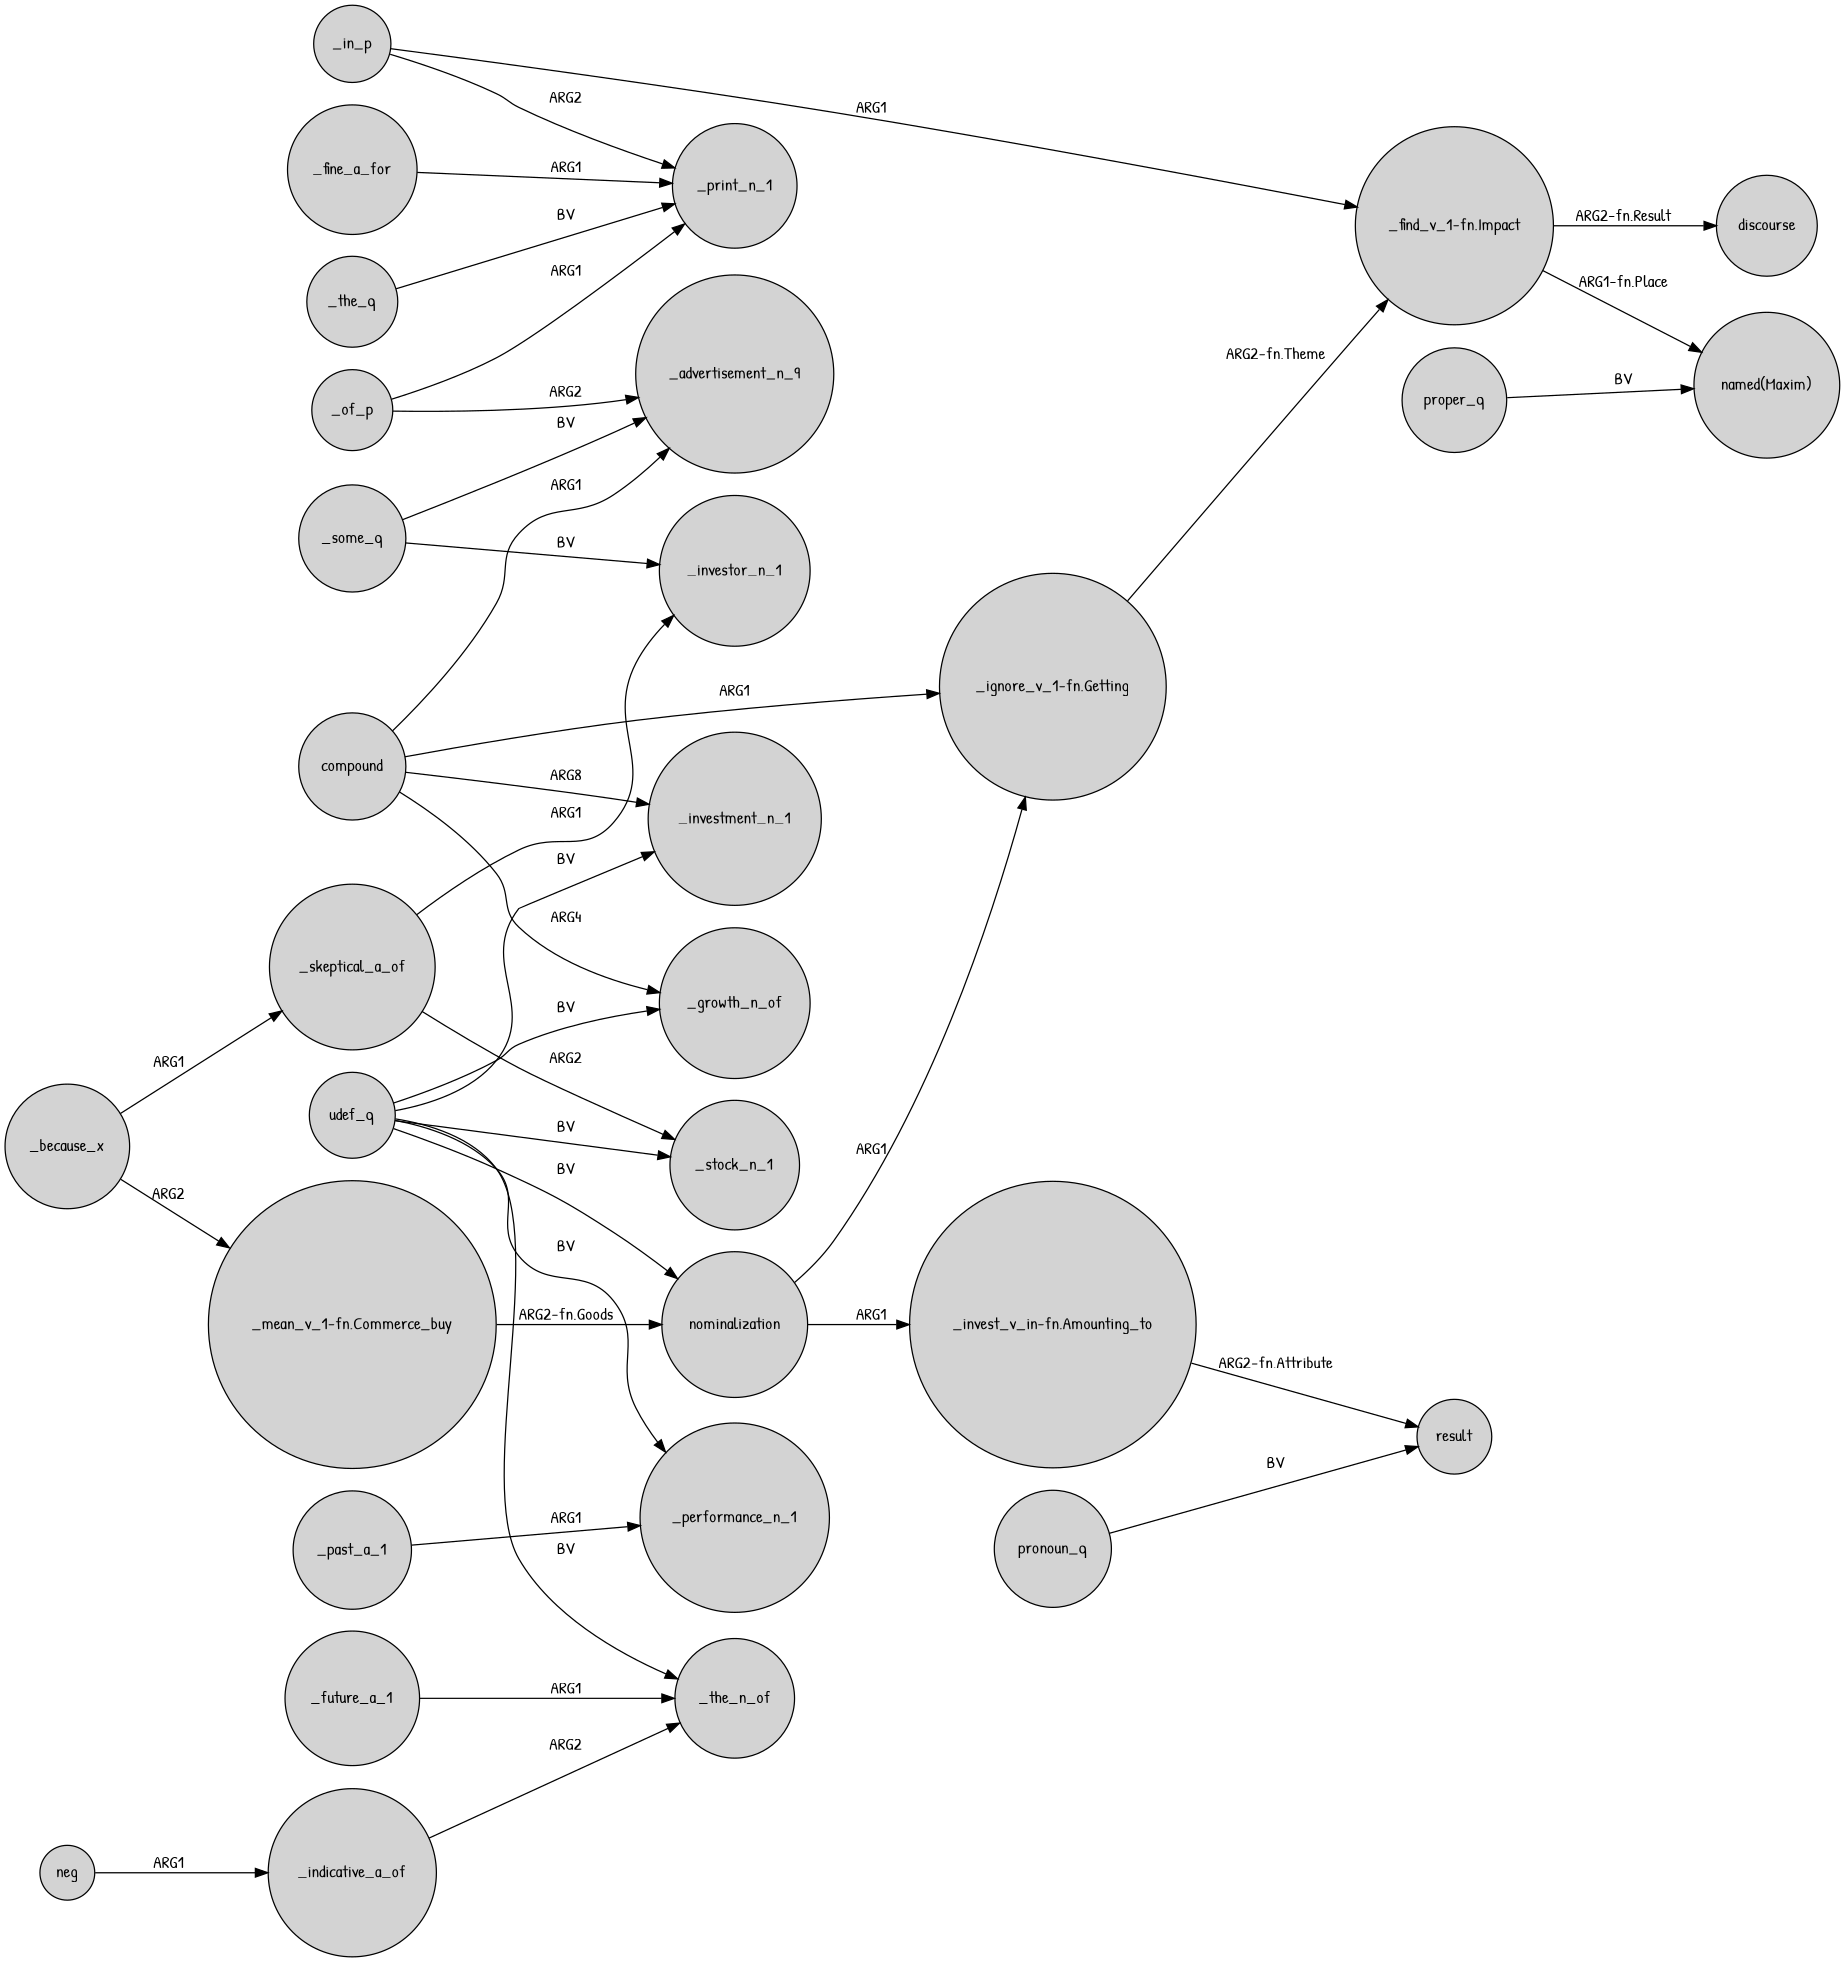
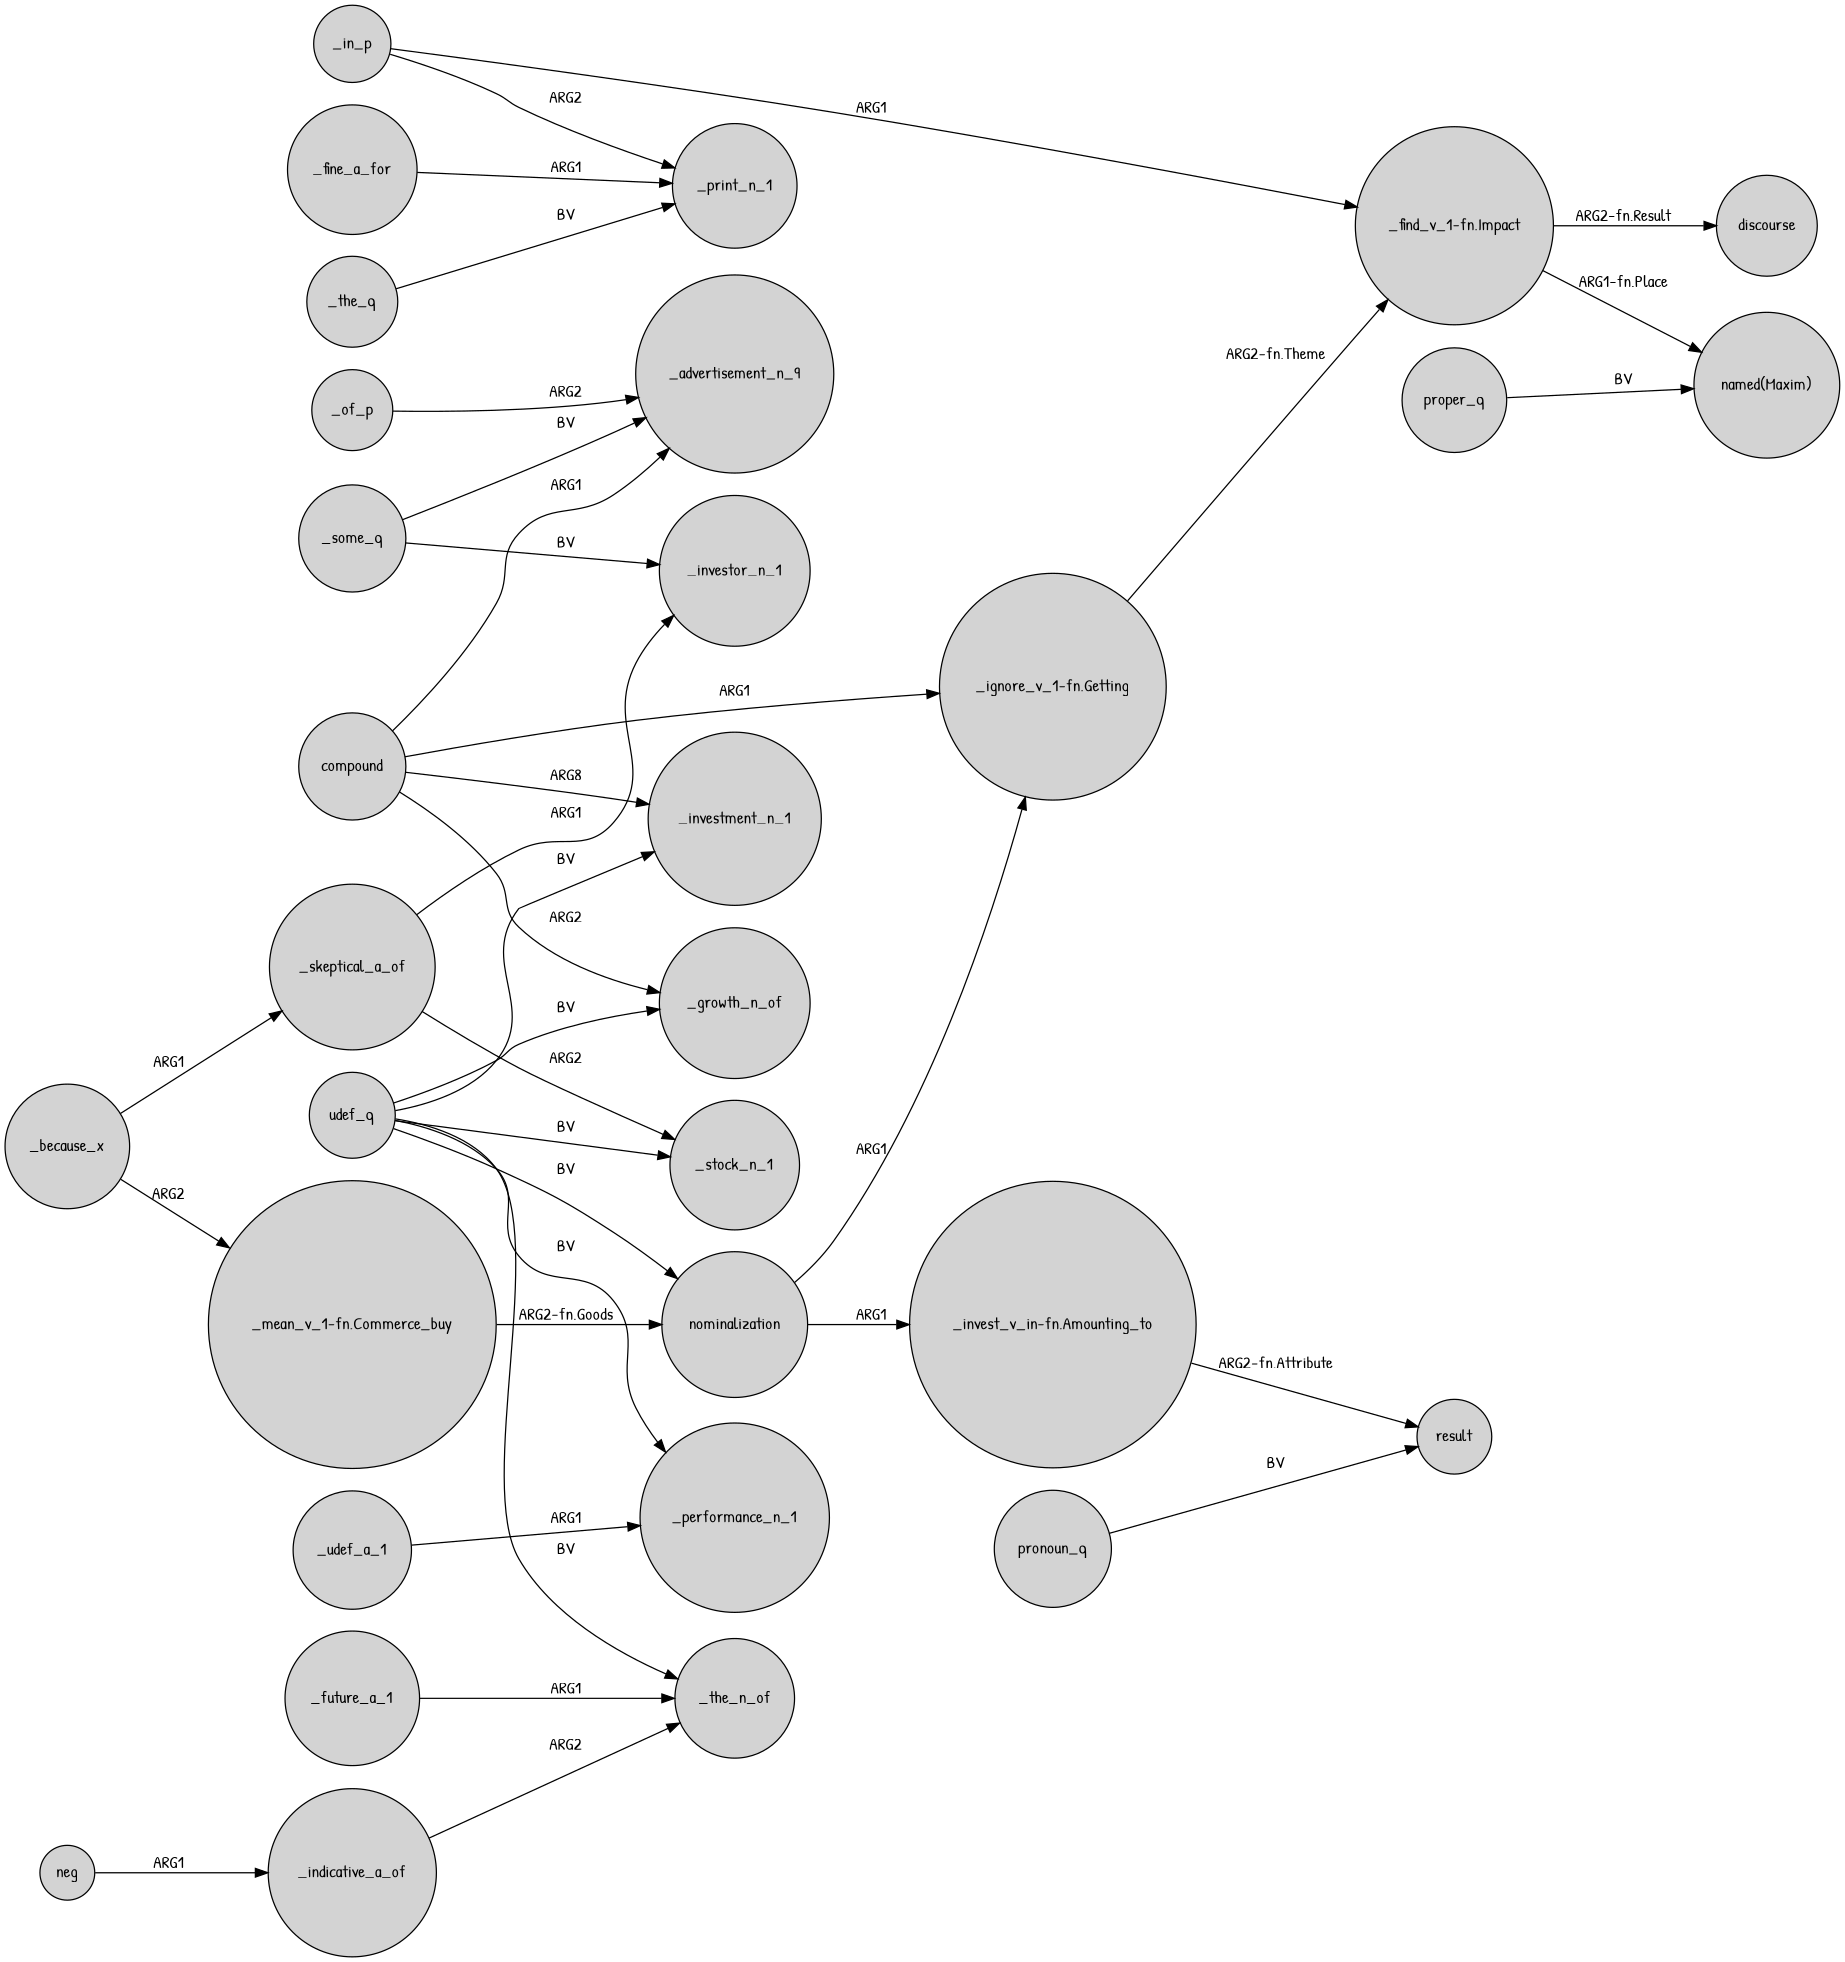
(541, 330) -> none
(566, 918) -> (566, 918)
(352, 1550) -> (352, 1550)
